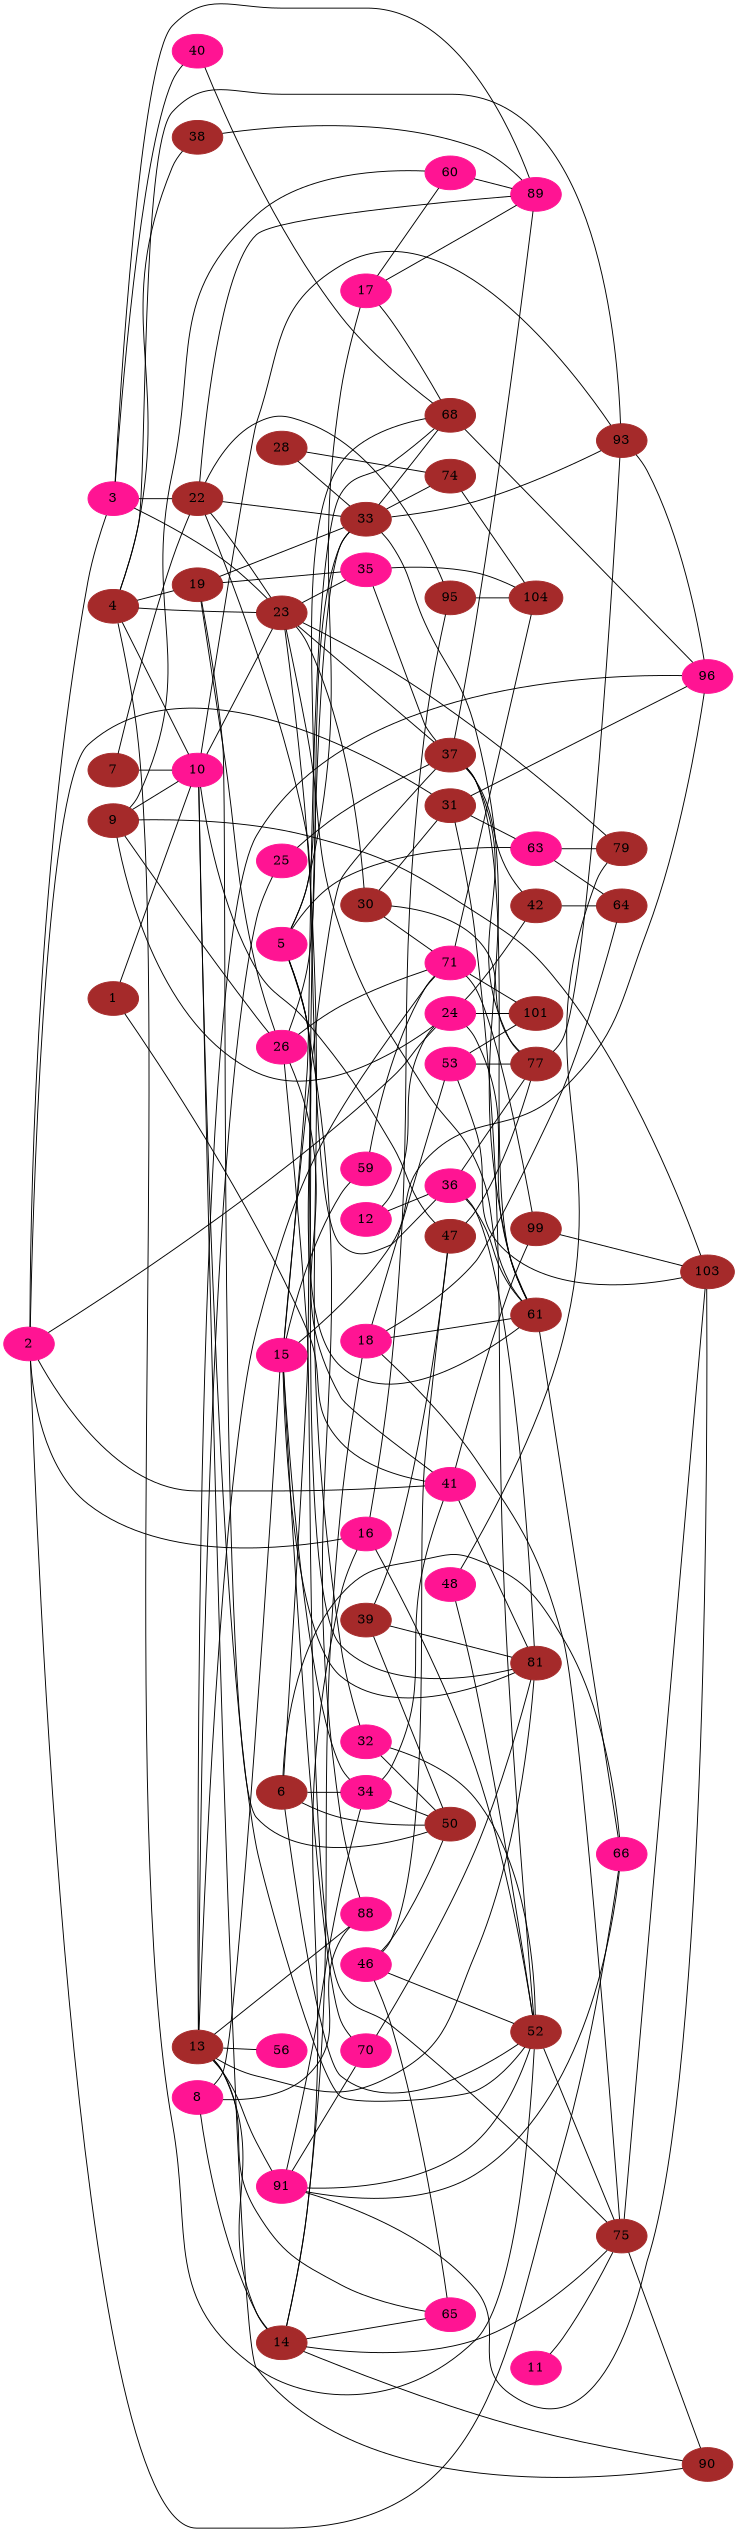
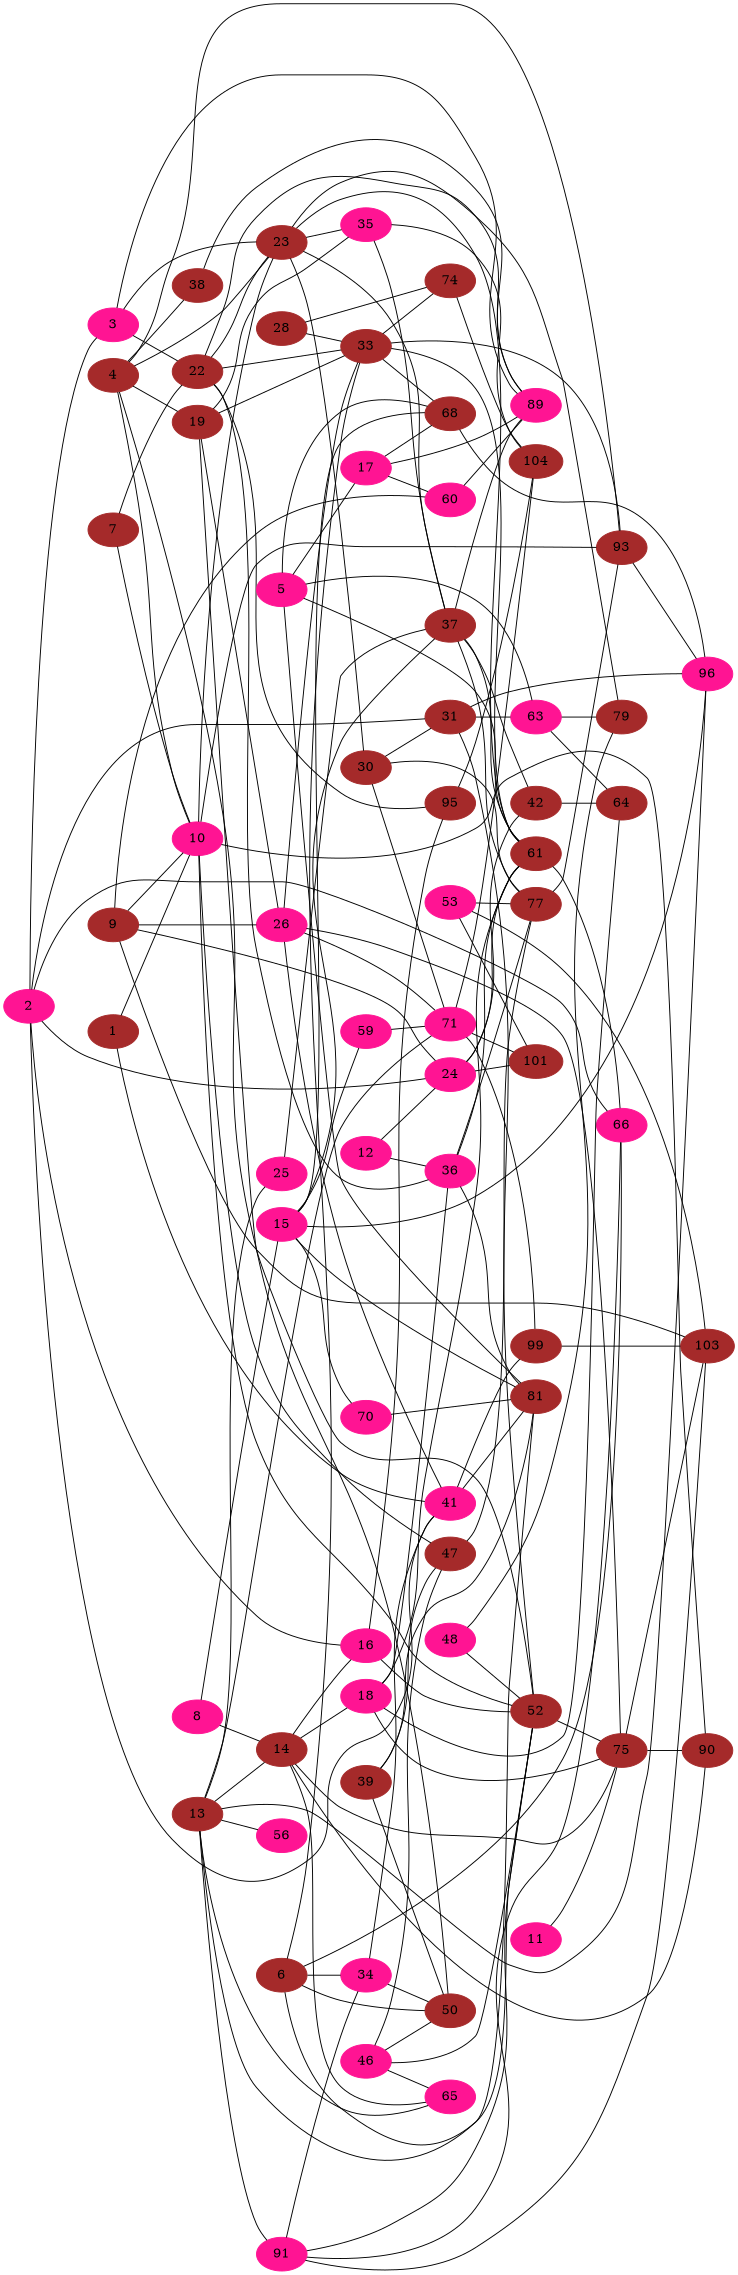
(198, 51) -> none
(394, 1251) -> (423, 1425)
(302, 1579) -> none
(366, 1742) -> none
(366, 1914) -> none
(324, 2119) -> none
